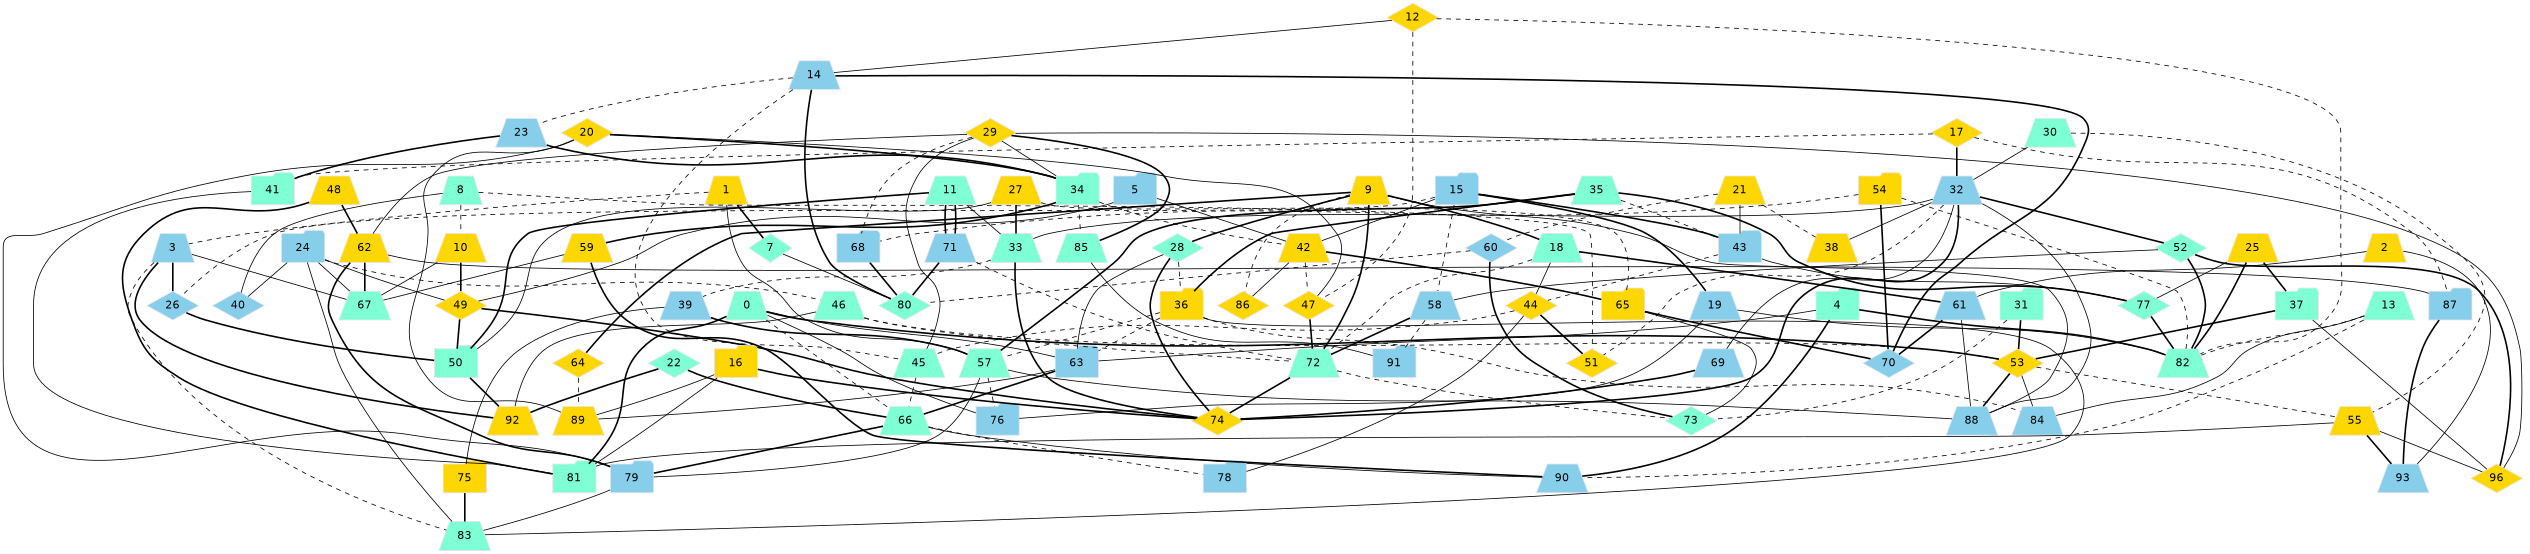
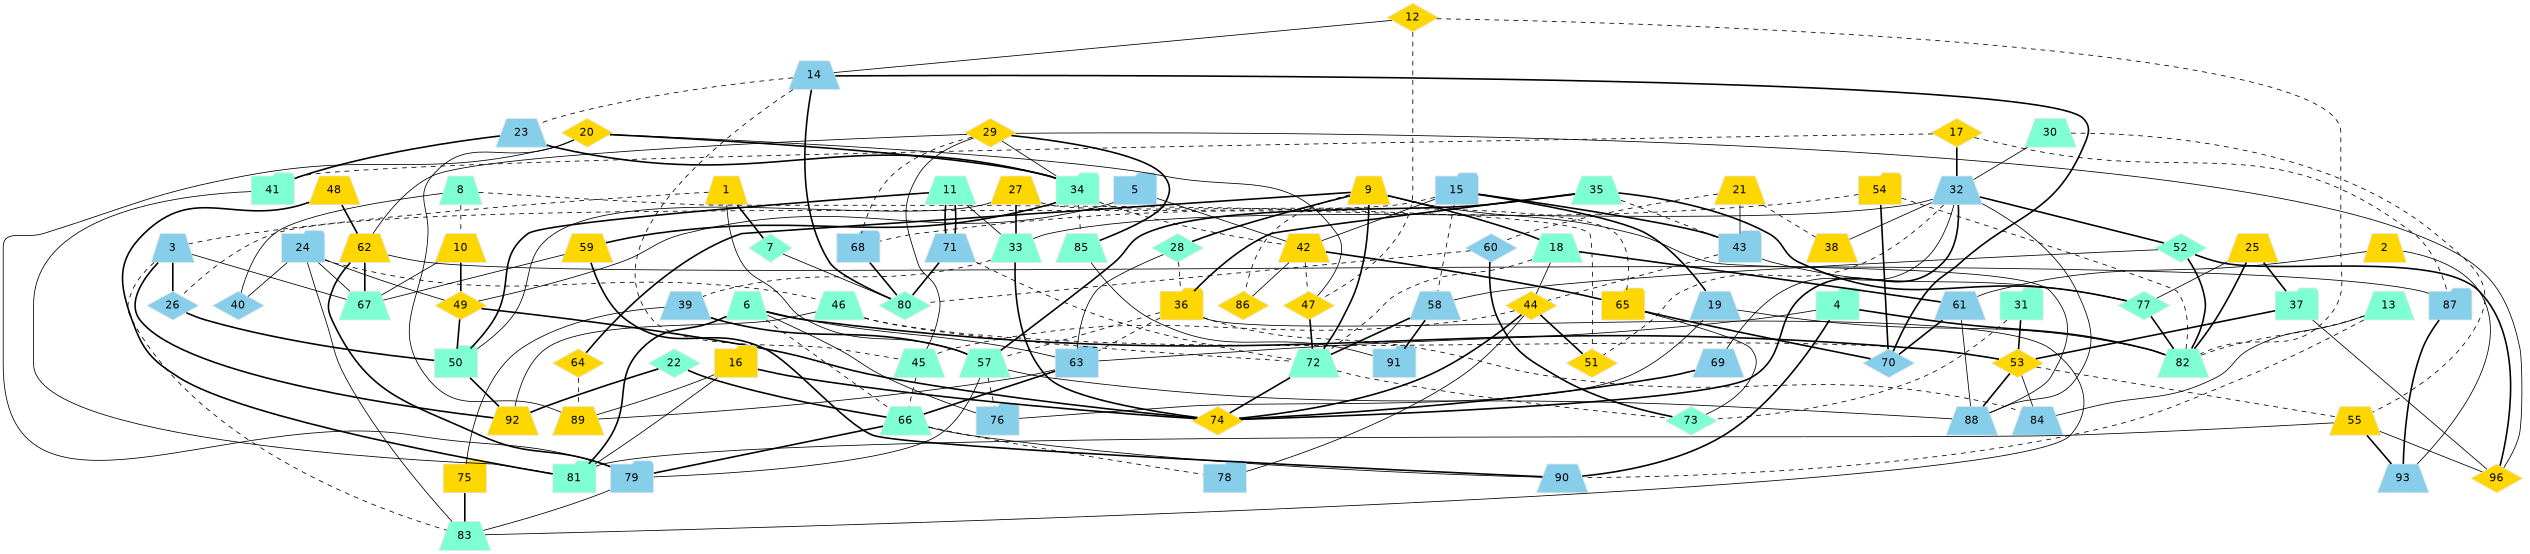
(747, 306) -> (747, 306)
(1415, 334) -> (1415, 334)
(1172, 362) -> (1389, 390)
